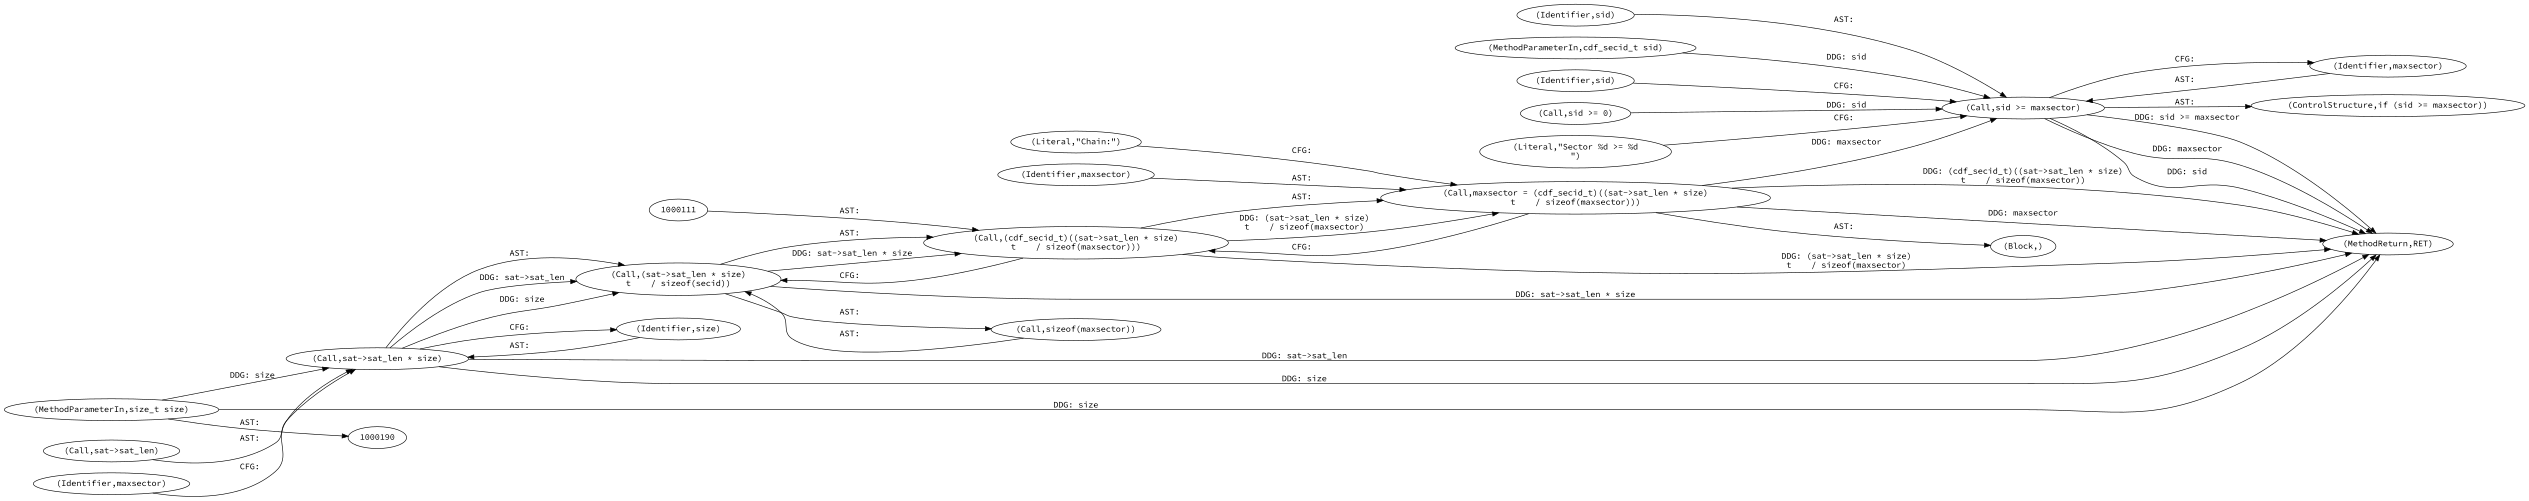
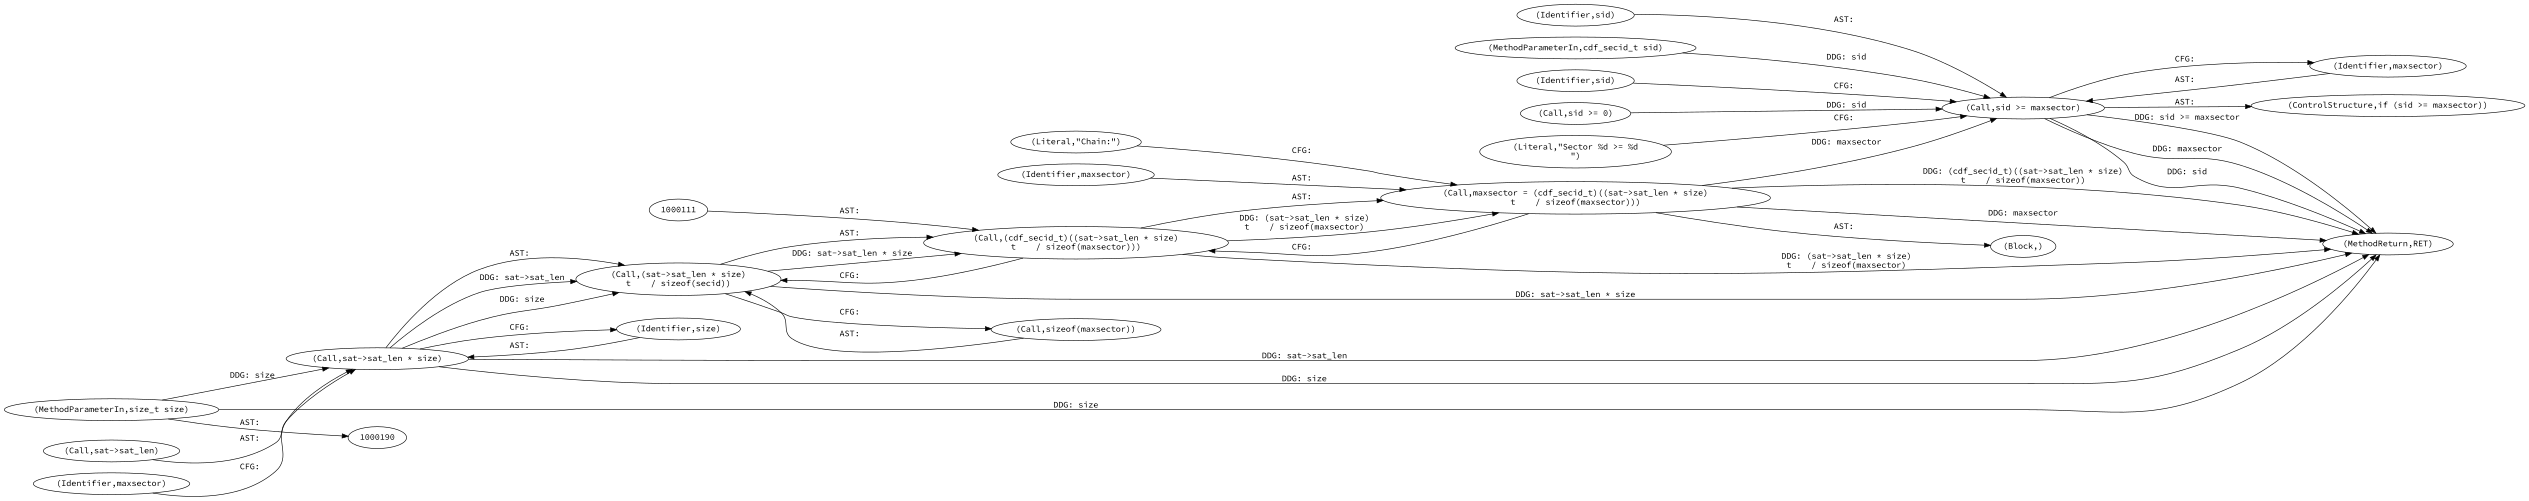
(852, 312) -> (852, 312)
